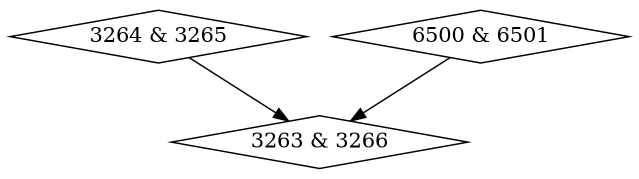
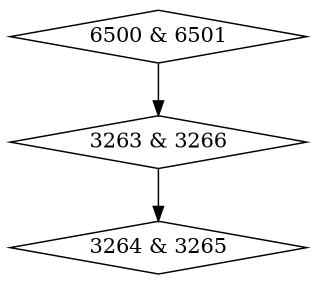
(233, 85) -> (158, 188)
